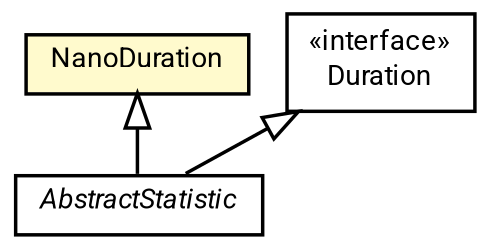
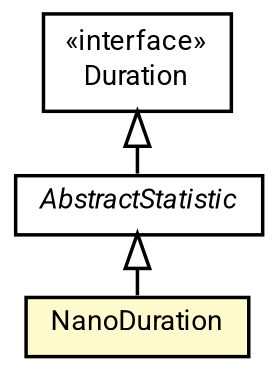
(137, 151) -> (137, 282)
